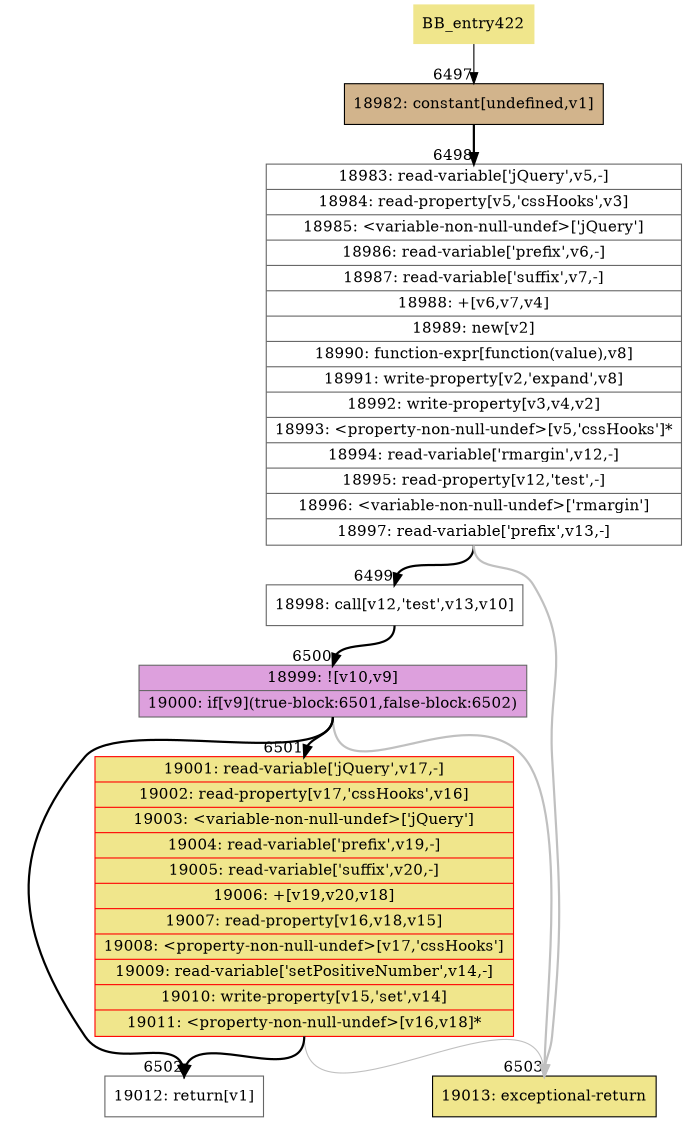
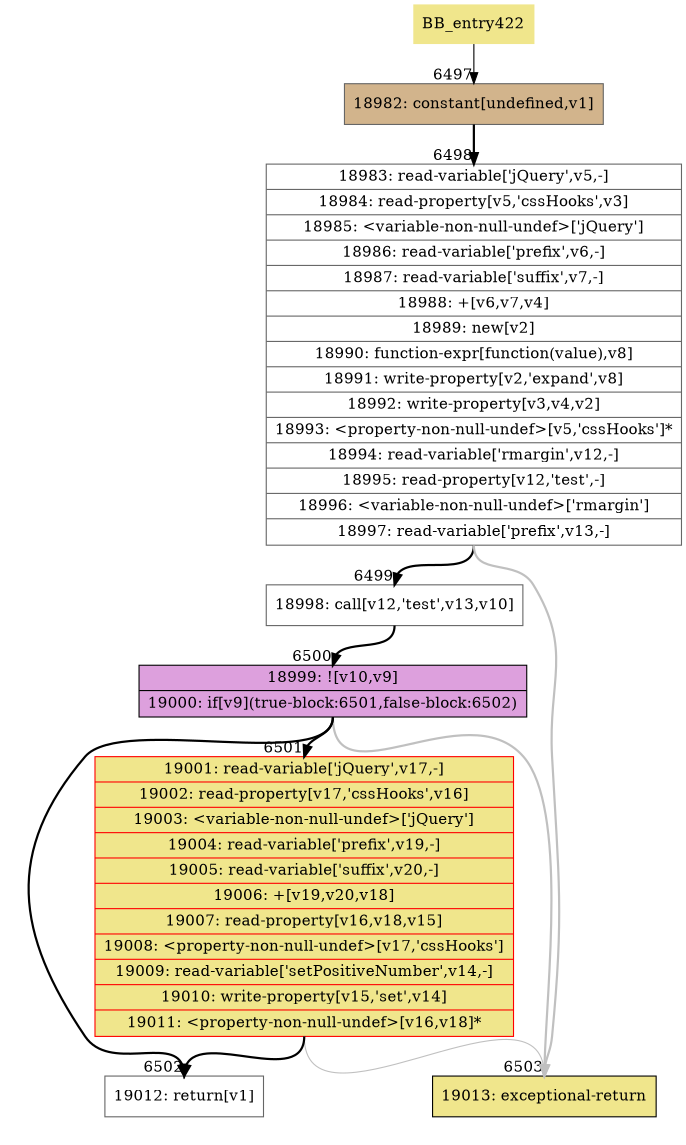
(474, 104) -> (474, 104)
(333, 691) -> (333, 691)
